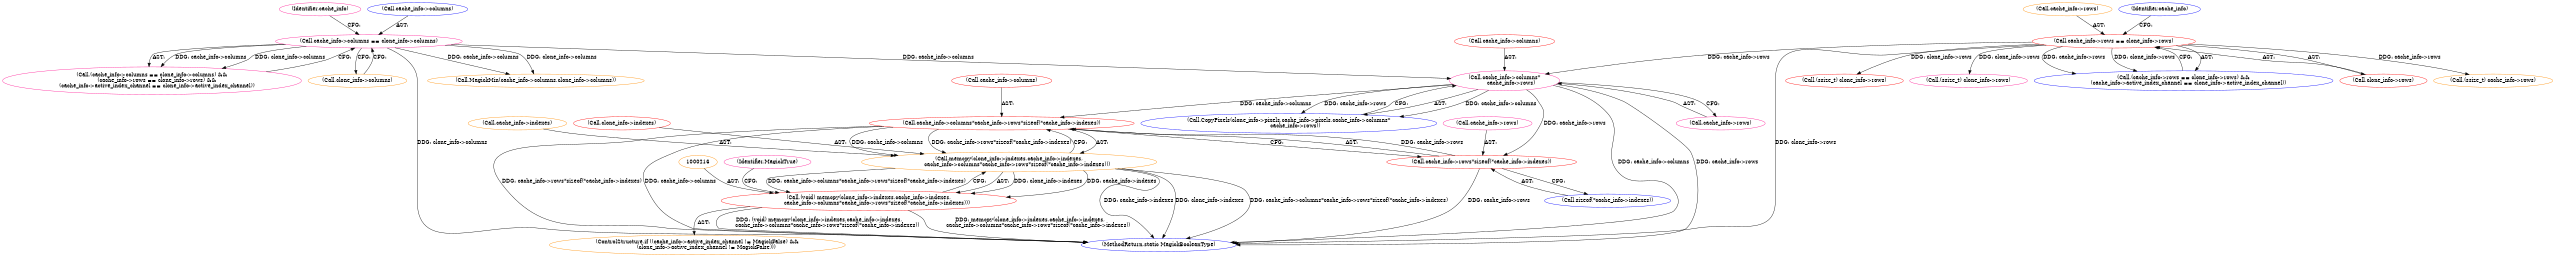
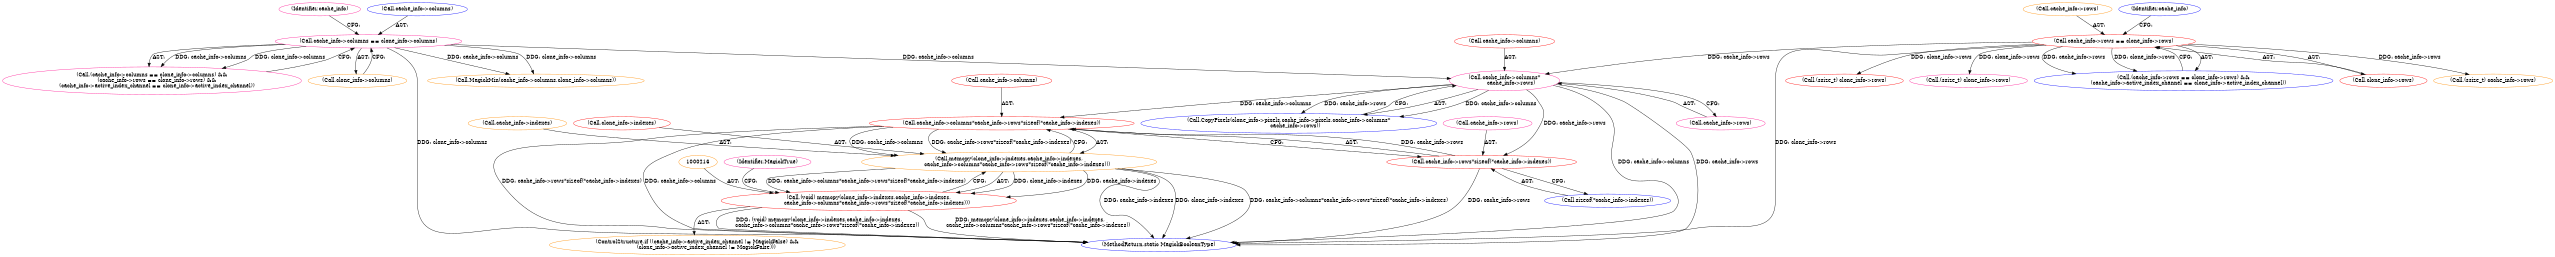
(365, 57) -> (364, 57)
